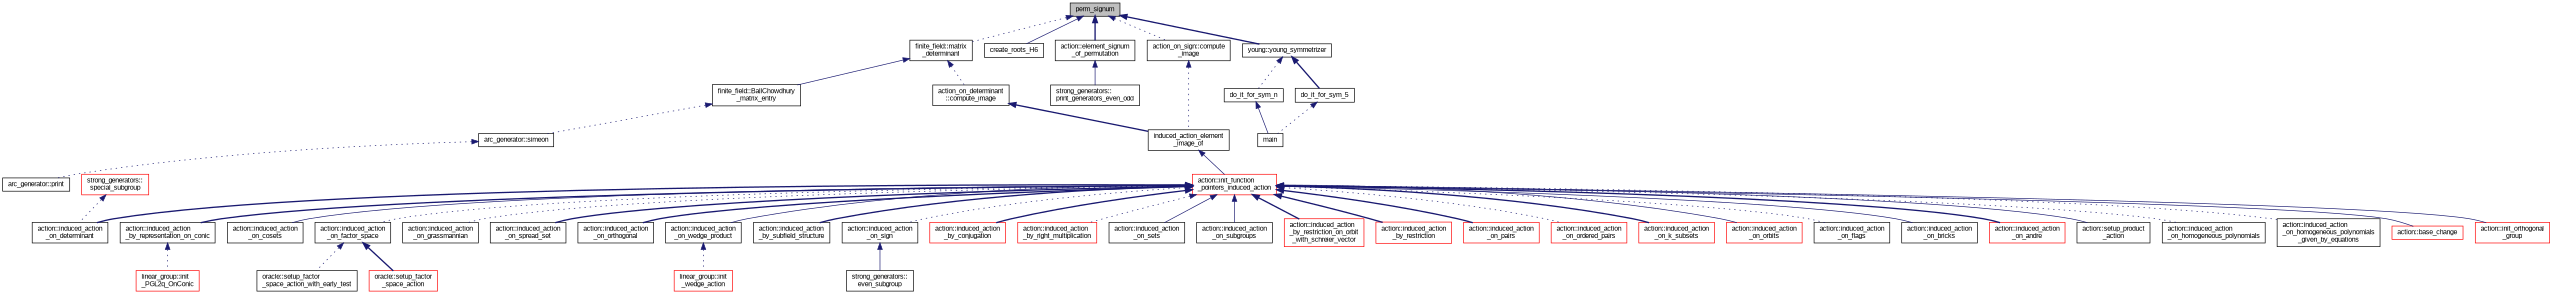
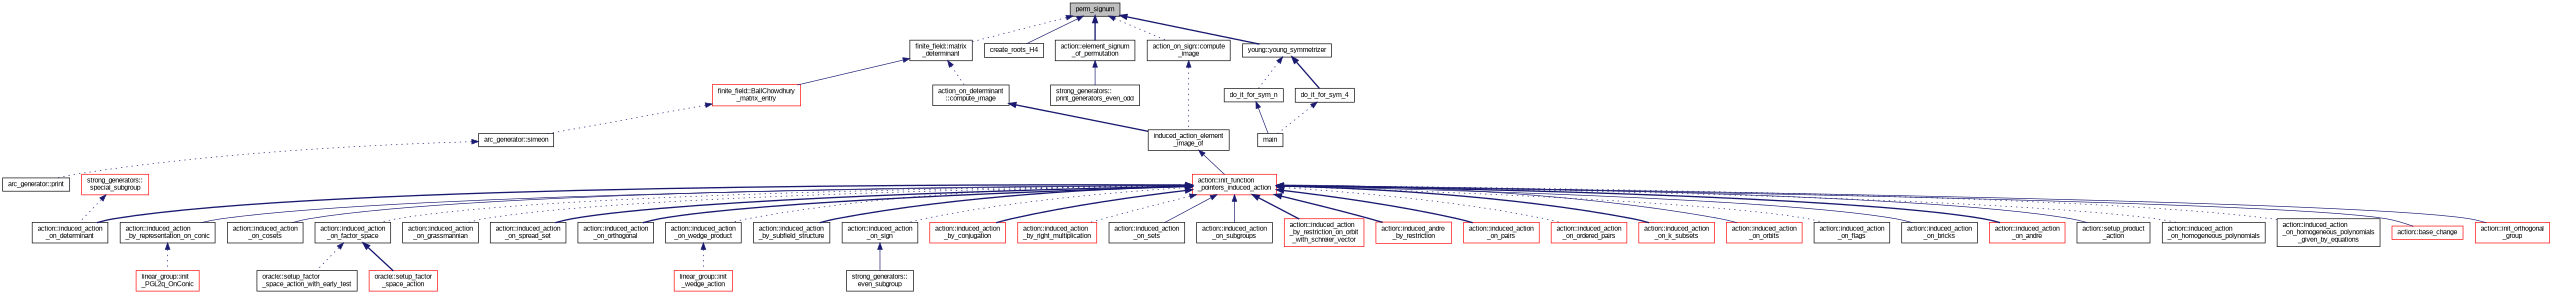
(1014, 50) -> (1014, 50)
(757, 95) -> (757, 95)
(1325, 95) -> (1325, 95)
(692, 193) -> (692, 193)
(957, 194) -> (957, 194)
(1414, 233) -> (1414, 233)
